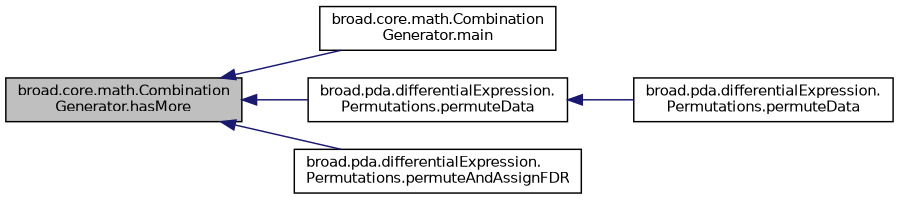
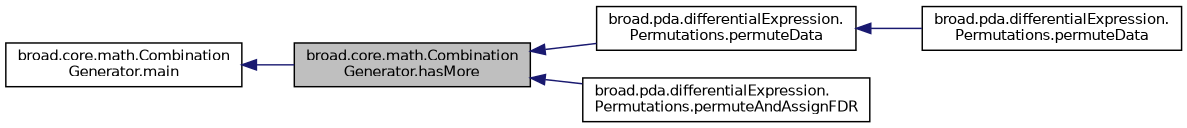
(288, 62) -> (275, 65)
